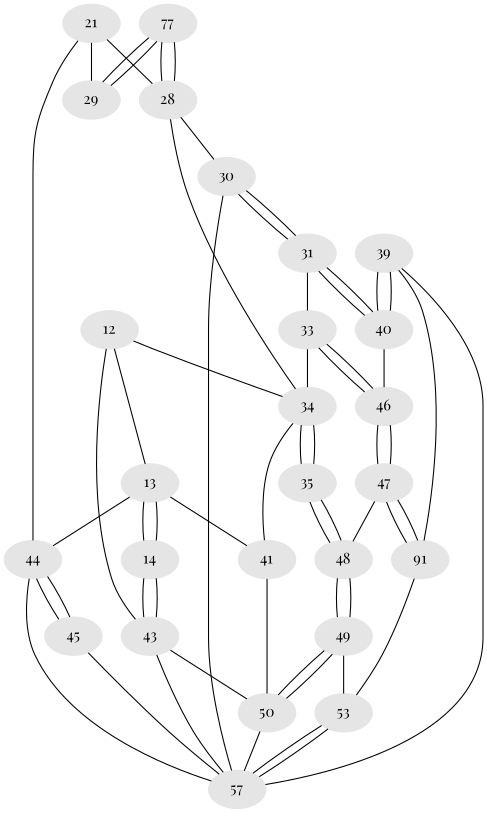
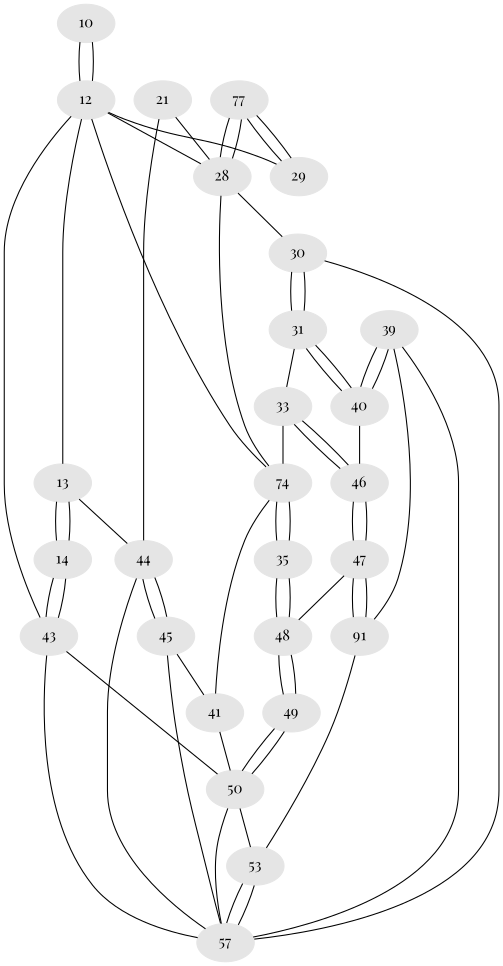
none -> (86, 23)
(91, 62) -> (180, 136)
none -> (147, 135)
(307, 406) -> (283, 483)
(201, 517) -> (190, 675)
(344, 675) -> (245, 828)
